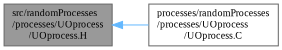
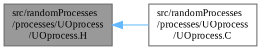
(214, 25) -> (203, 25)
